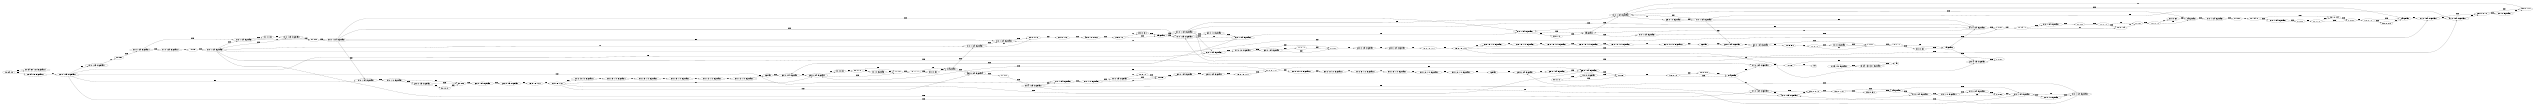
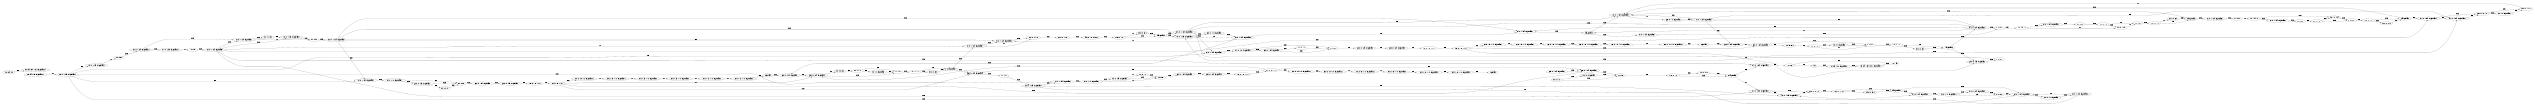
(1557, 37) -> none
none -> (1822, 66)
(1525, 72) -> none
(19, 74) -> none
